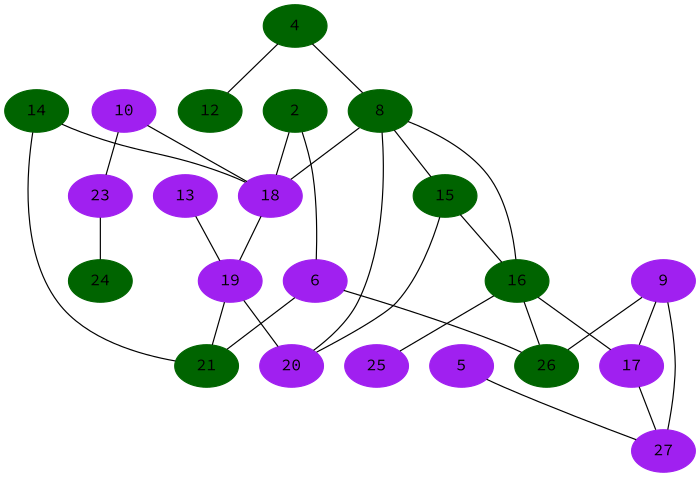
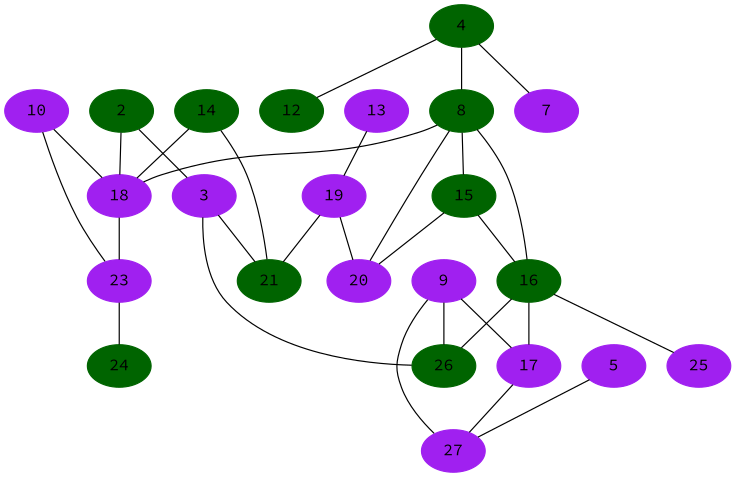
none -> (547, 111)
(250, 238) -> (119, 239)
(315, 281) -> (204, 196)
